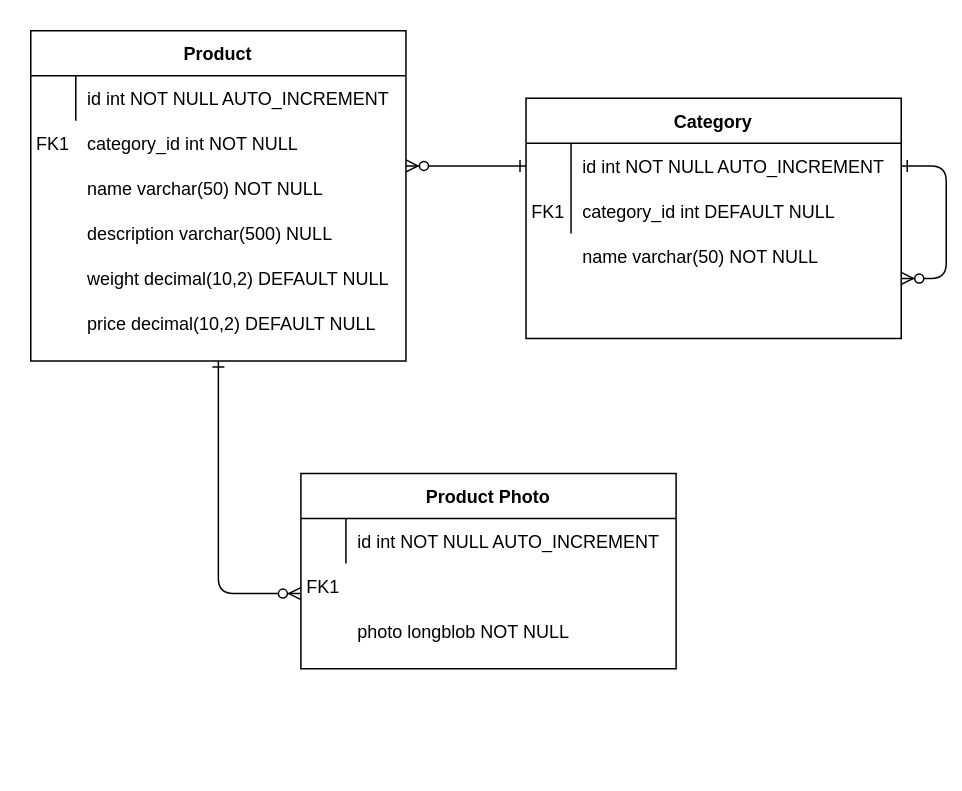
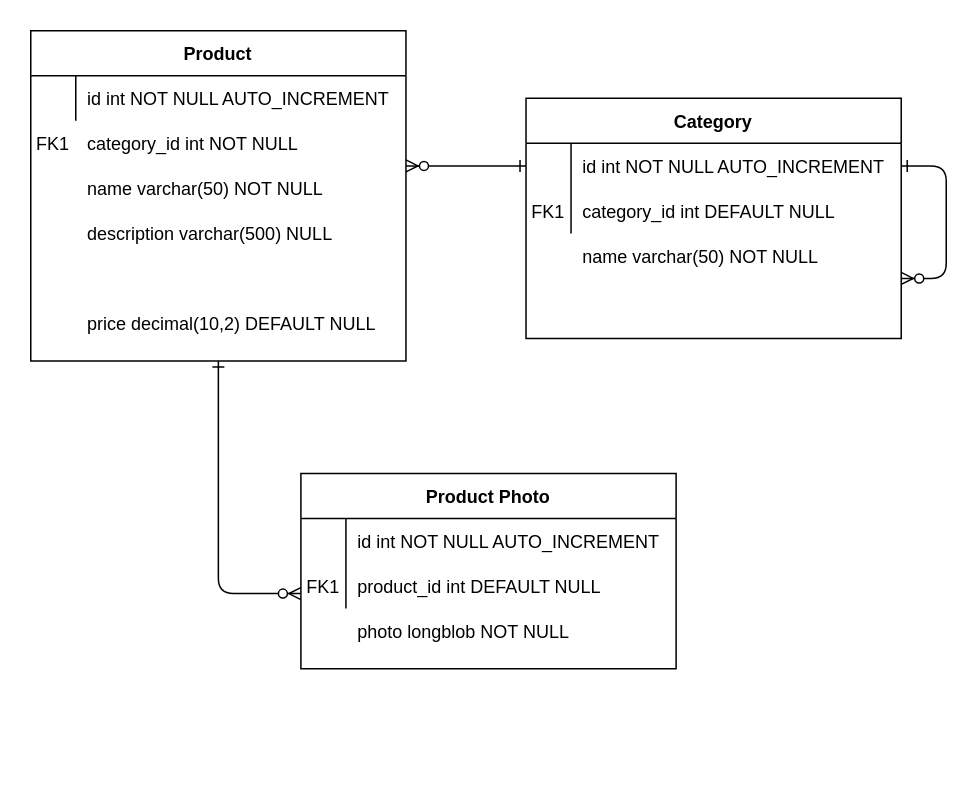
(241, 278) -> none
none -> (511, 586)
